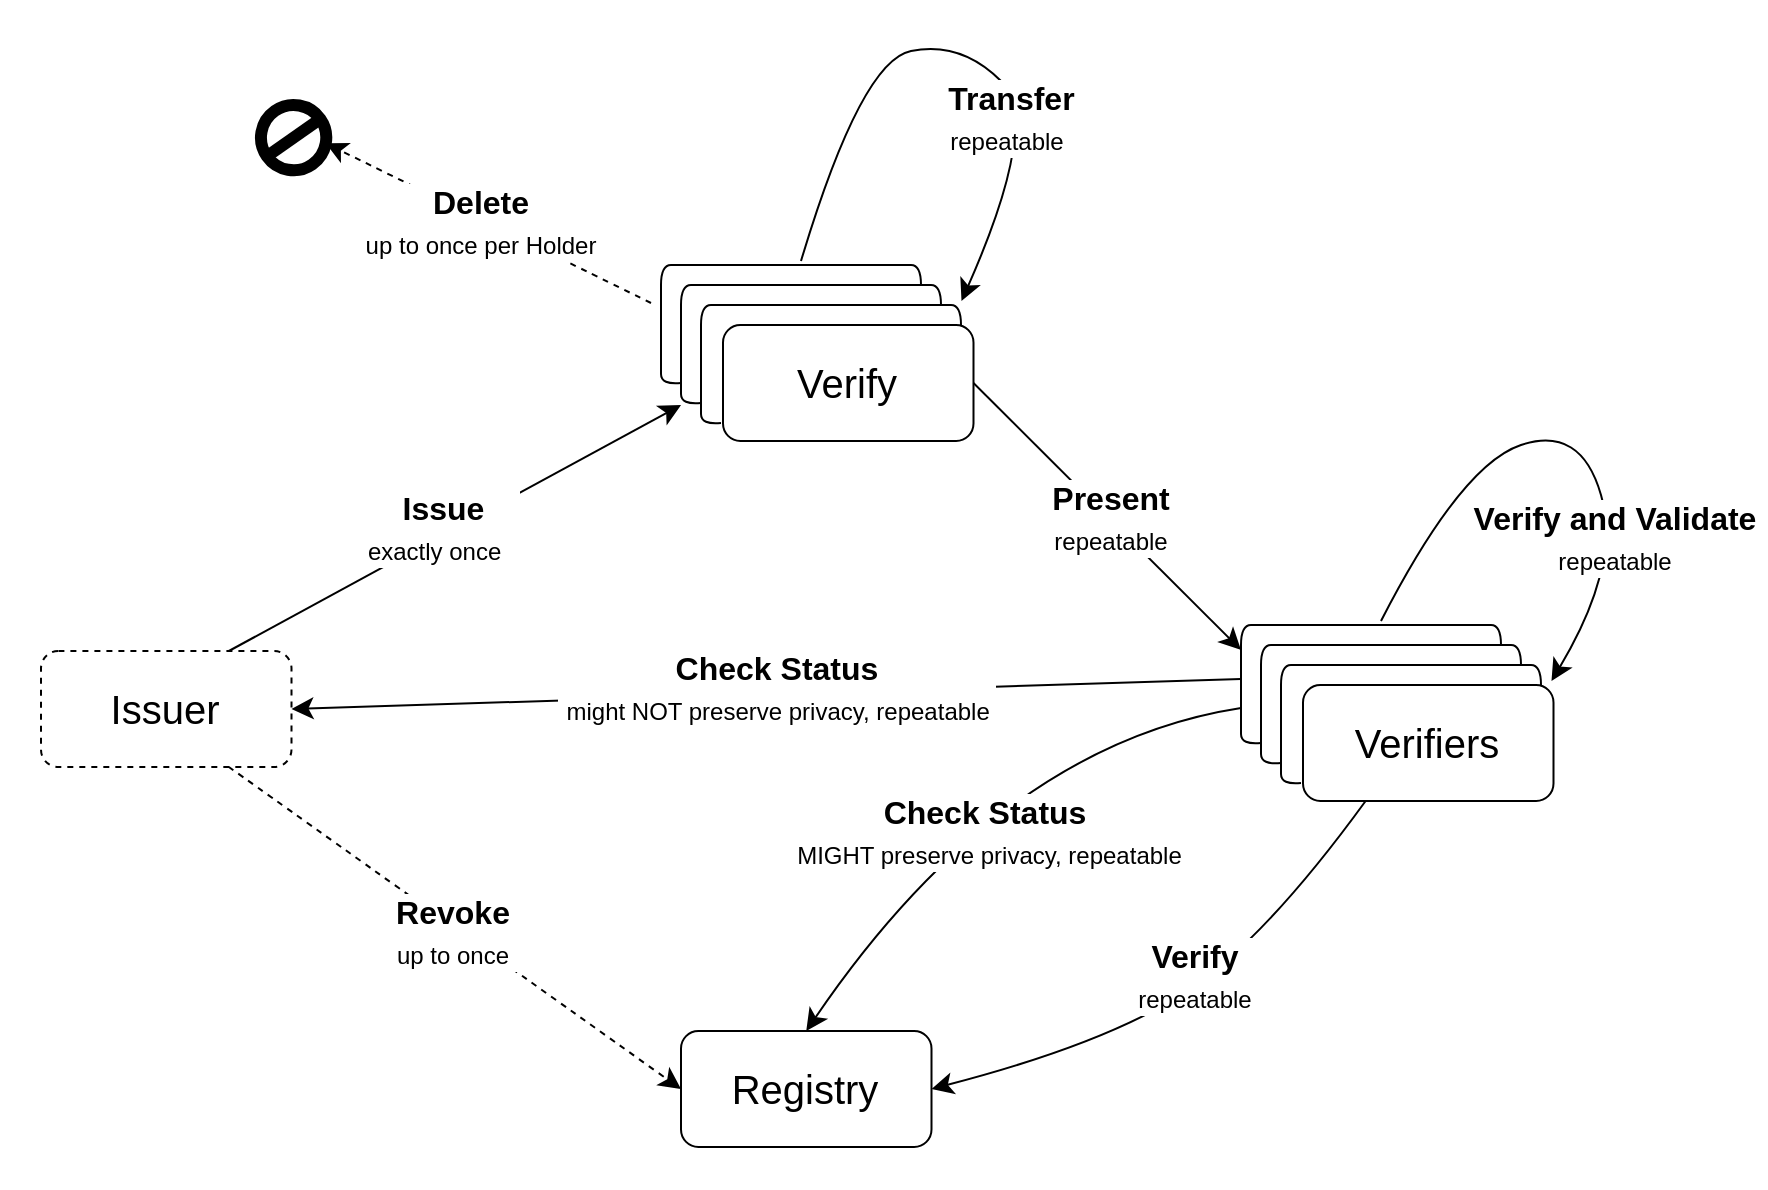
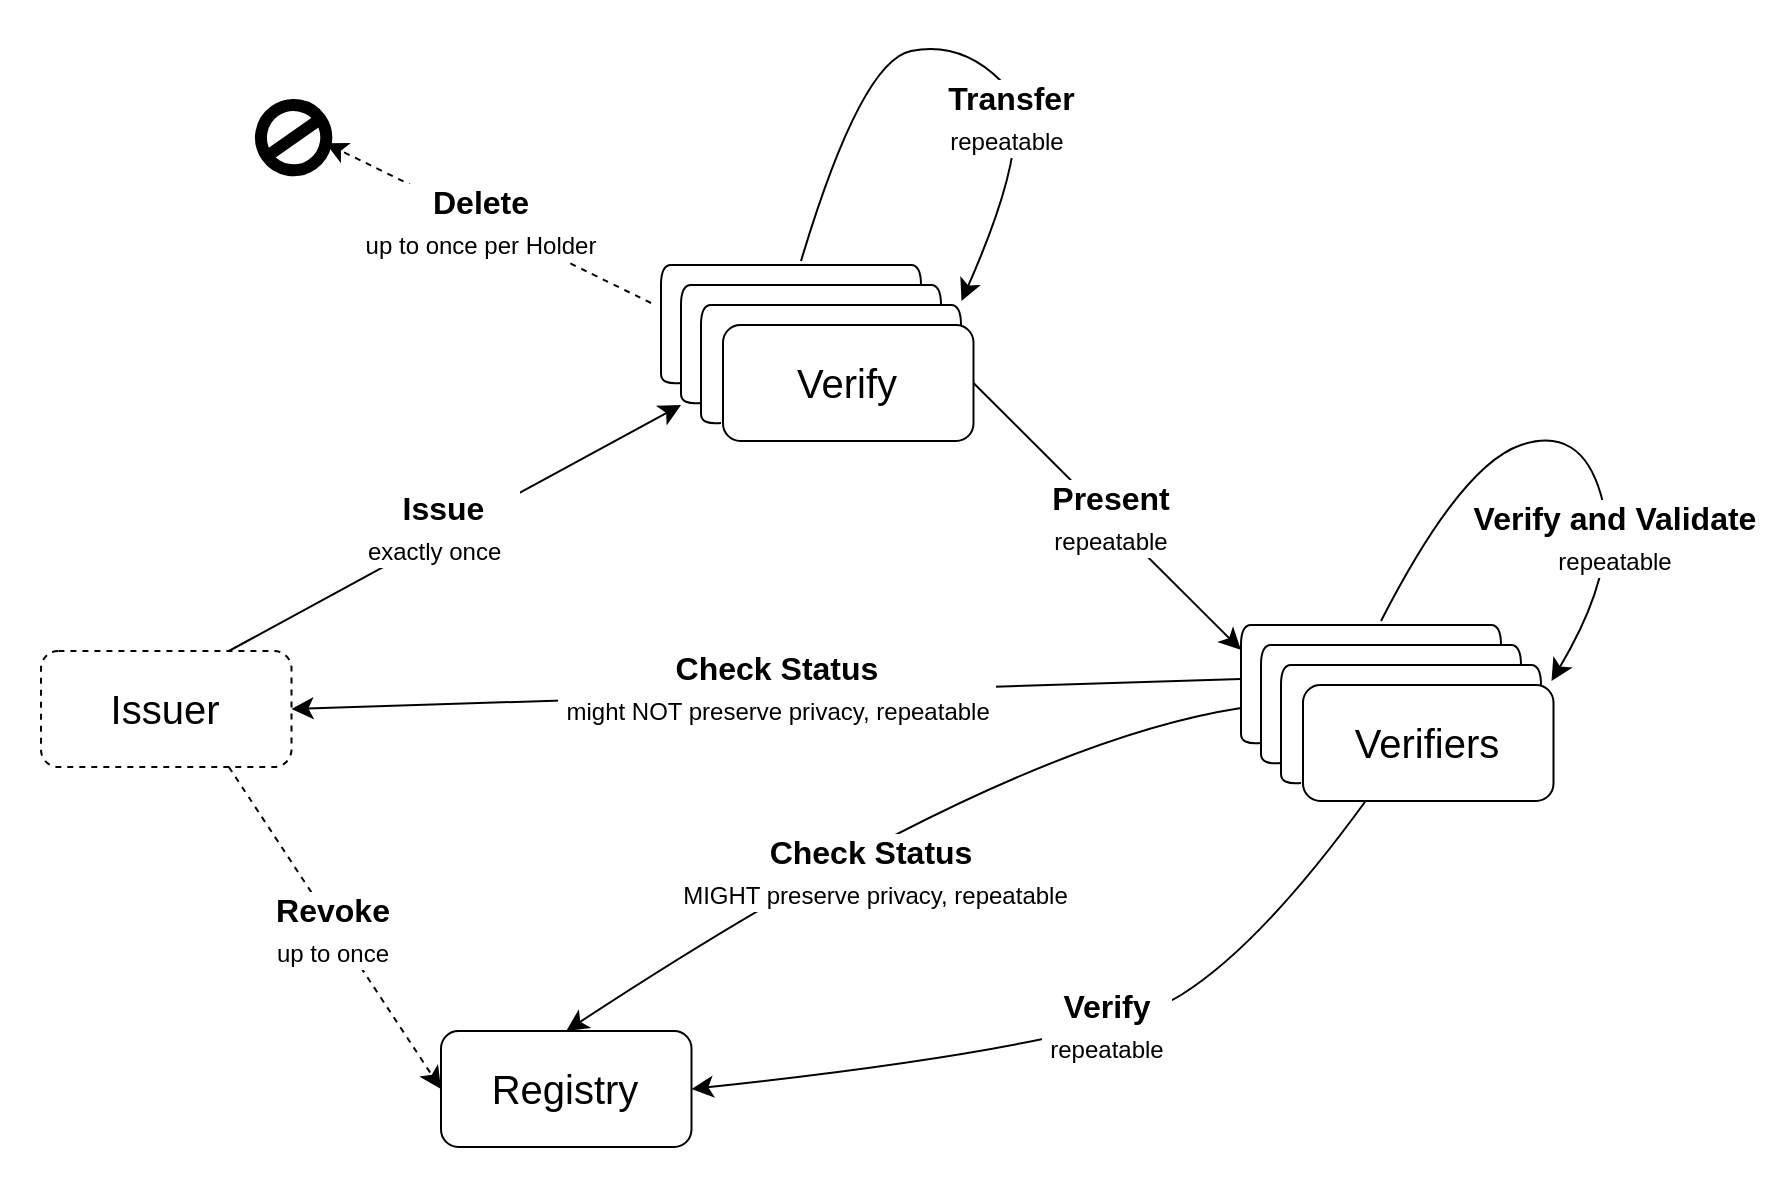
(806, 1089) -> (566, 1089)
